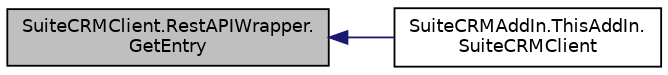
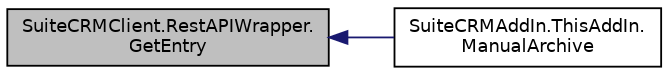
(528, 37) -> (528, 37)
